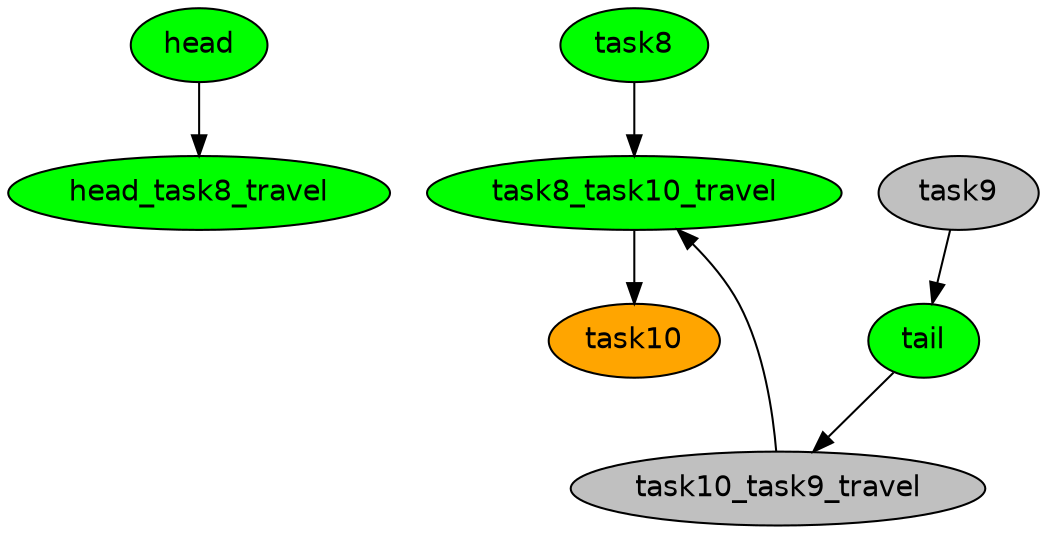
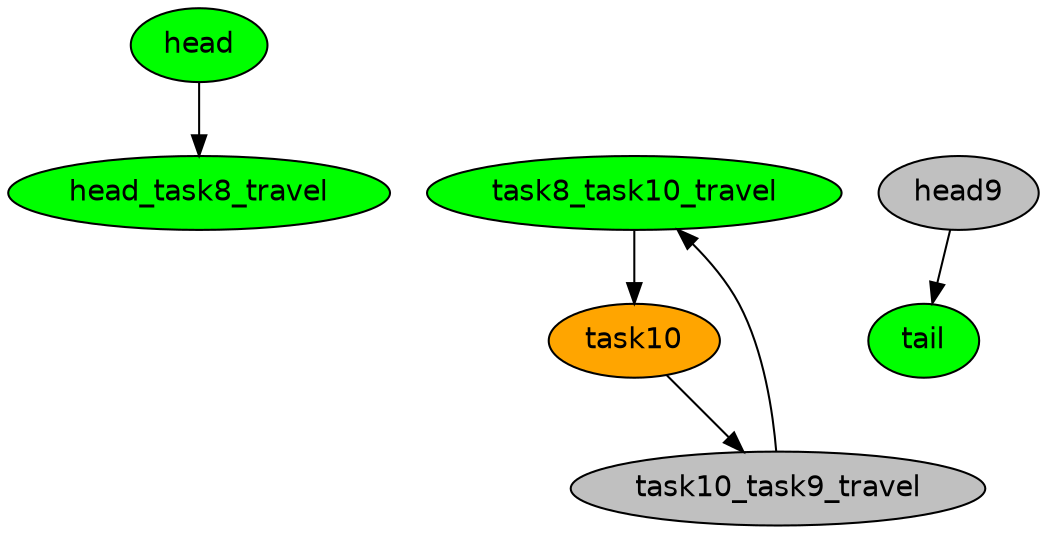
(634, 45) -> none
(959, 193) -> (959, 193)
(861, 405) -> (698, 406)
